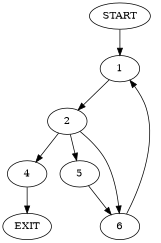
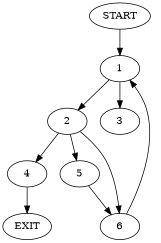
none -> (120, 121)
